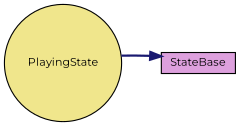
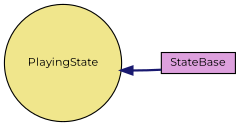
(136, 56) -> (147, 70)
